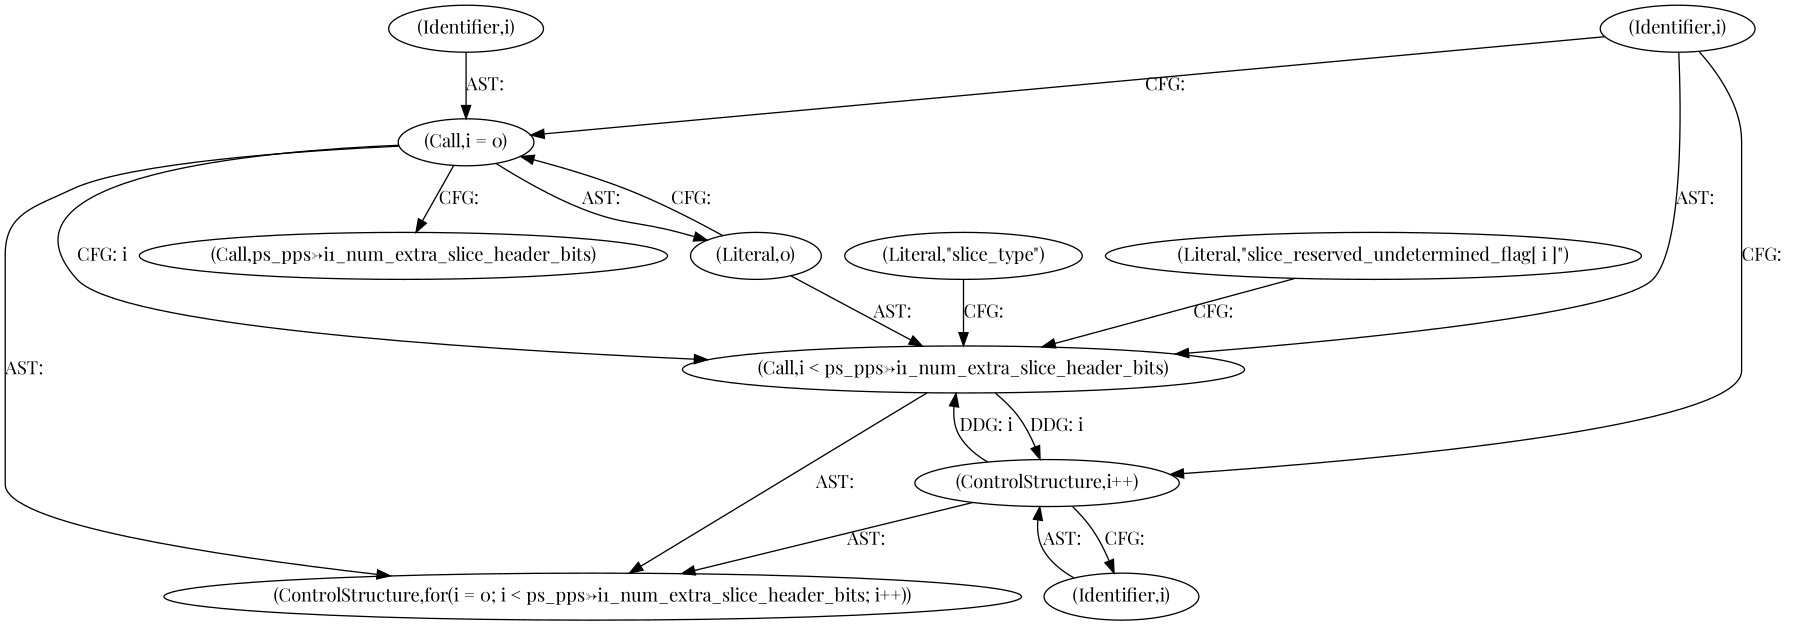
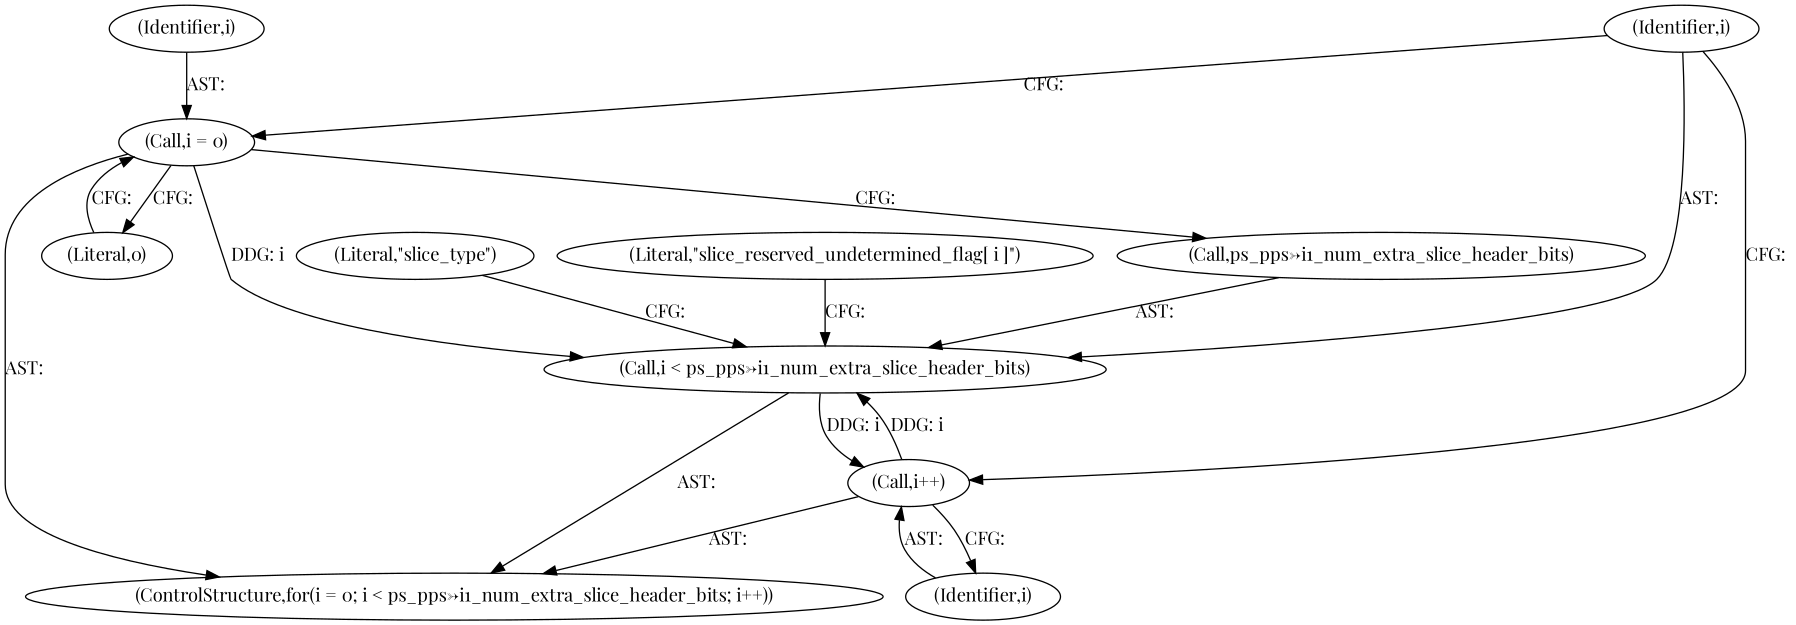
(604, 199) -> (176, 199)
(102, 256) -> (258, 256)
(851, 308) -> (1110, 311)
(1047, 483) -> (909, 483)
